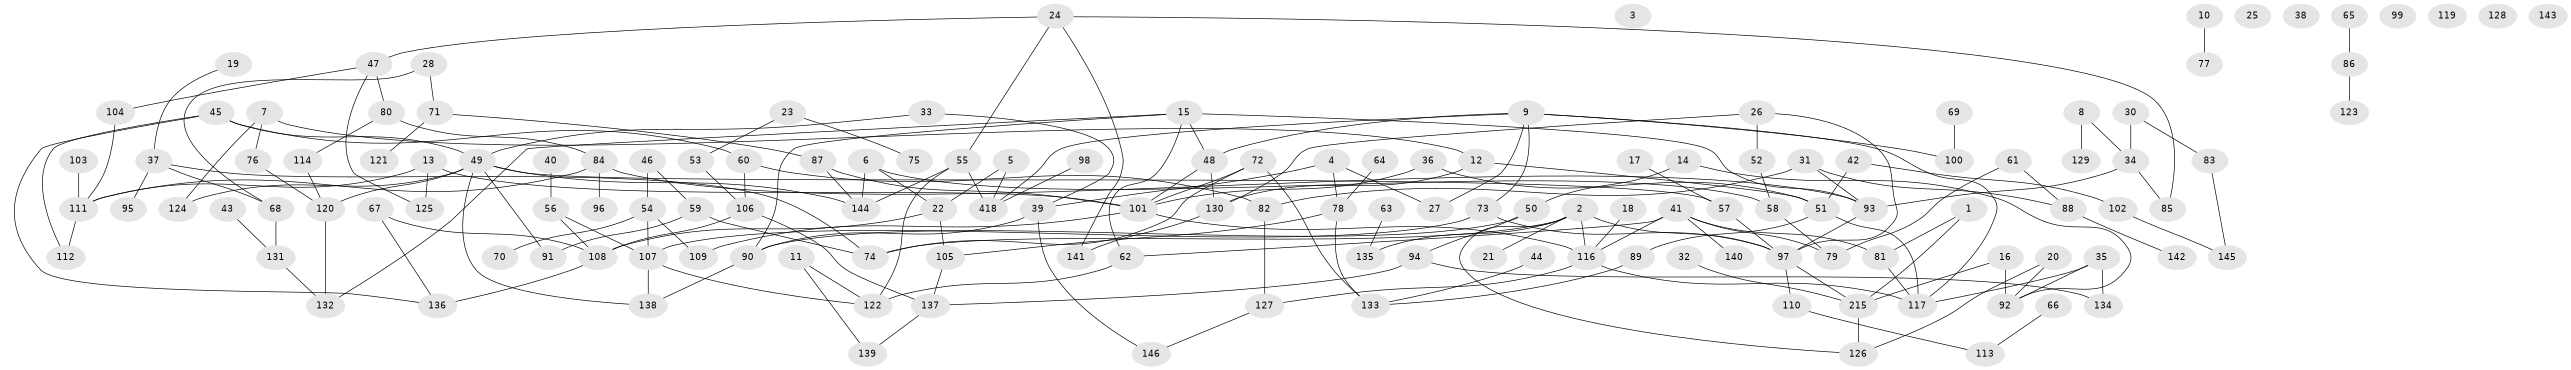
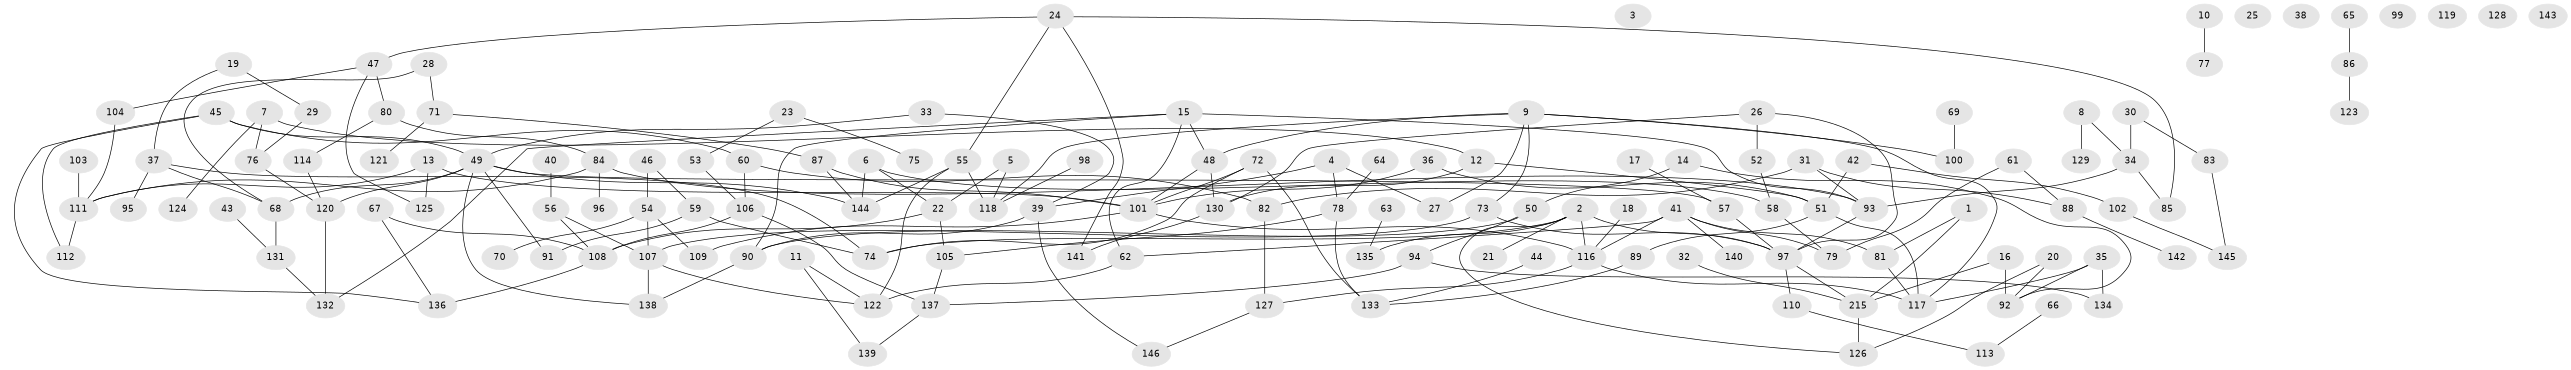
none -> (313, 113)
(328, 186) -> (377, 185)
(988, 209) -> (988, 209)
